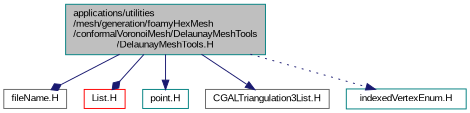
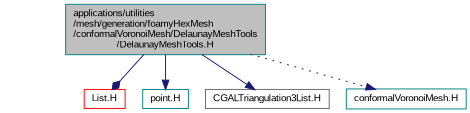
(35, 99) -> none
(406, 99) -> (406, 99)
